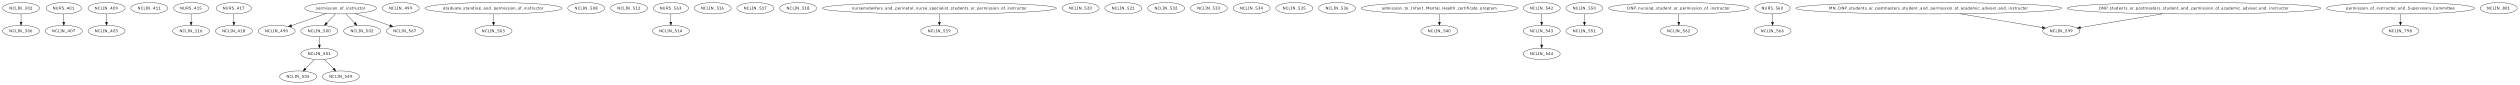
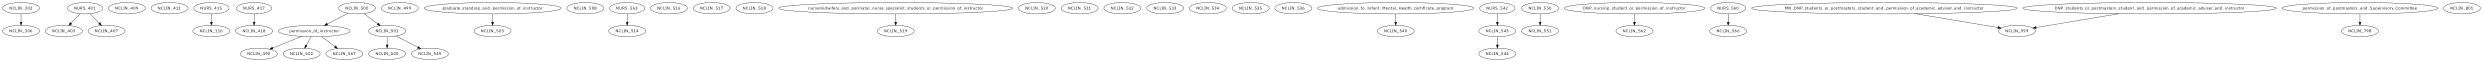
(629, 8) -> none
(1542, 8) -> (1497, 8)
(2400, 8) -> (2360, 8)
(107, 18) -> (76, 18)
(331, 18) -> (338, 19)
